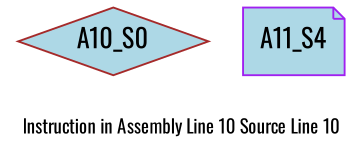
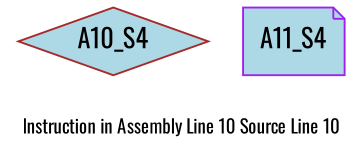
(113, 41) -> (113, 41)
